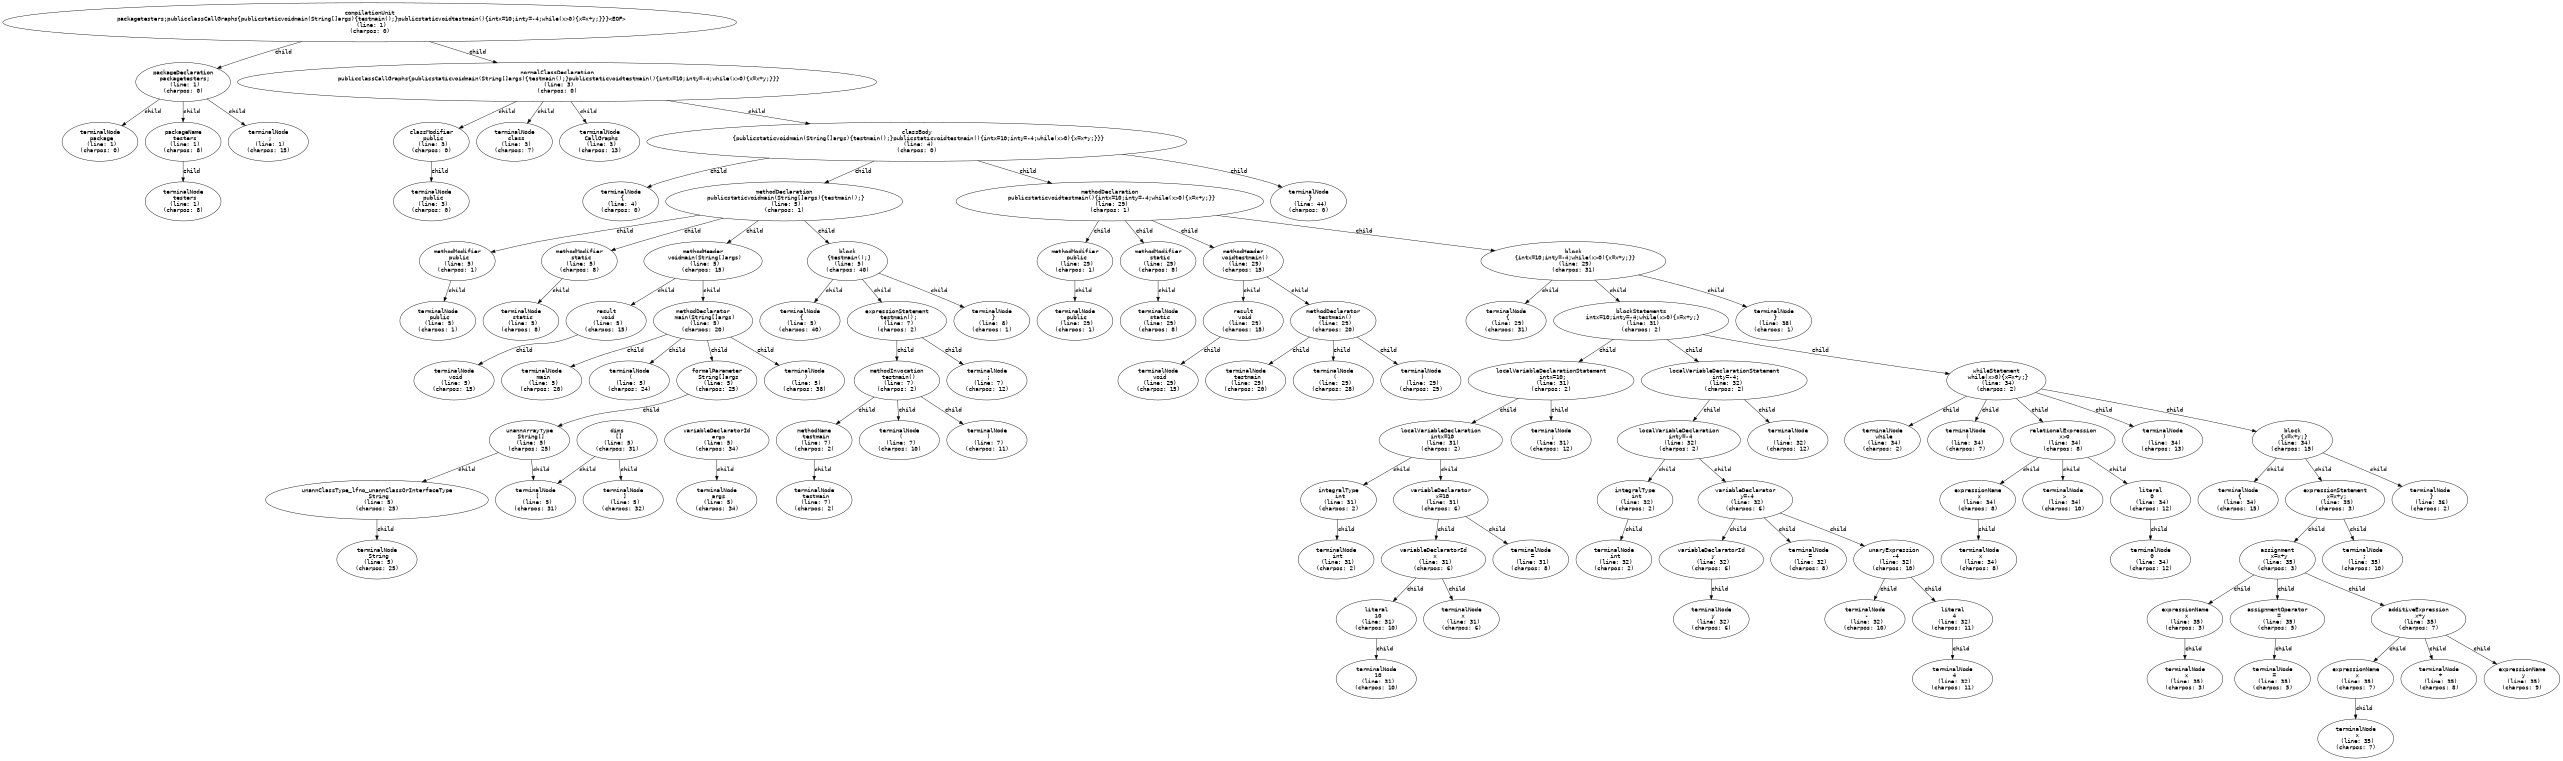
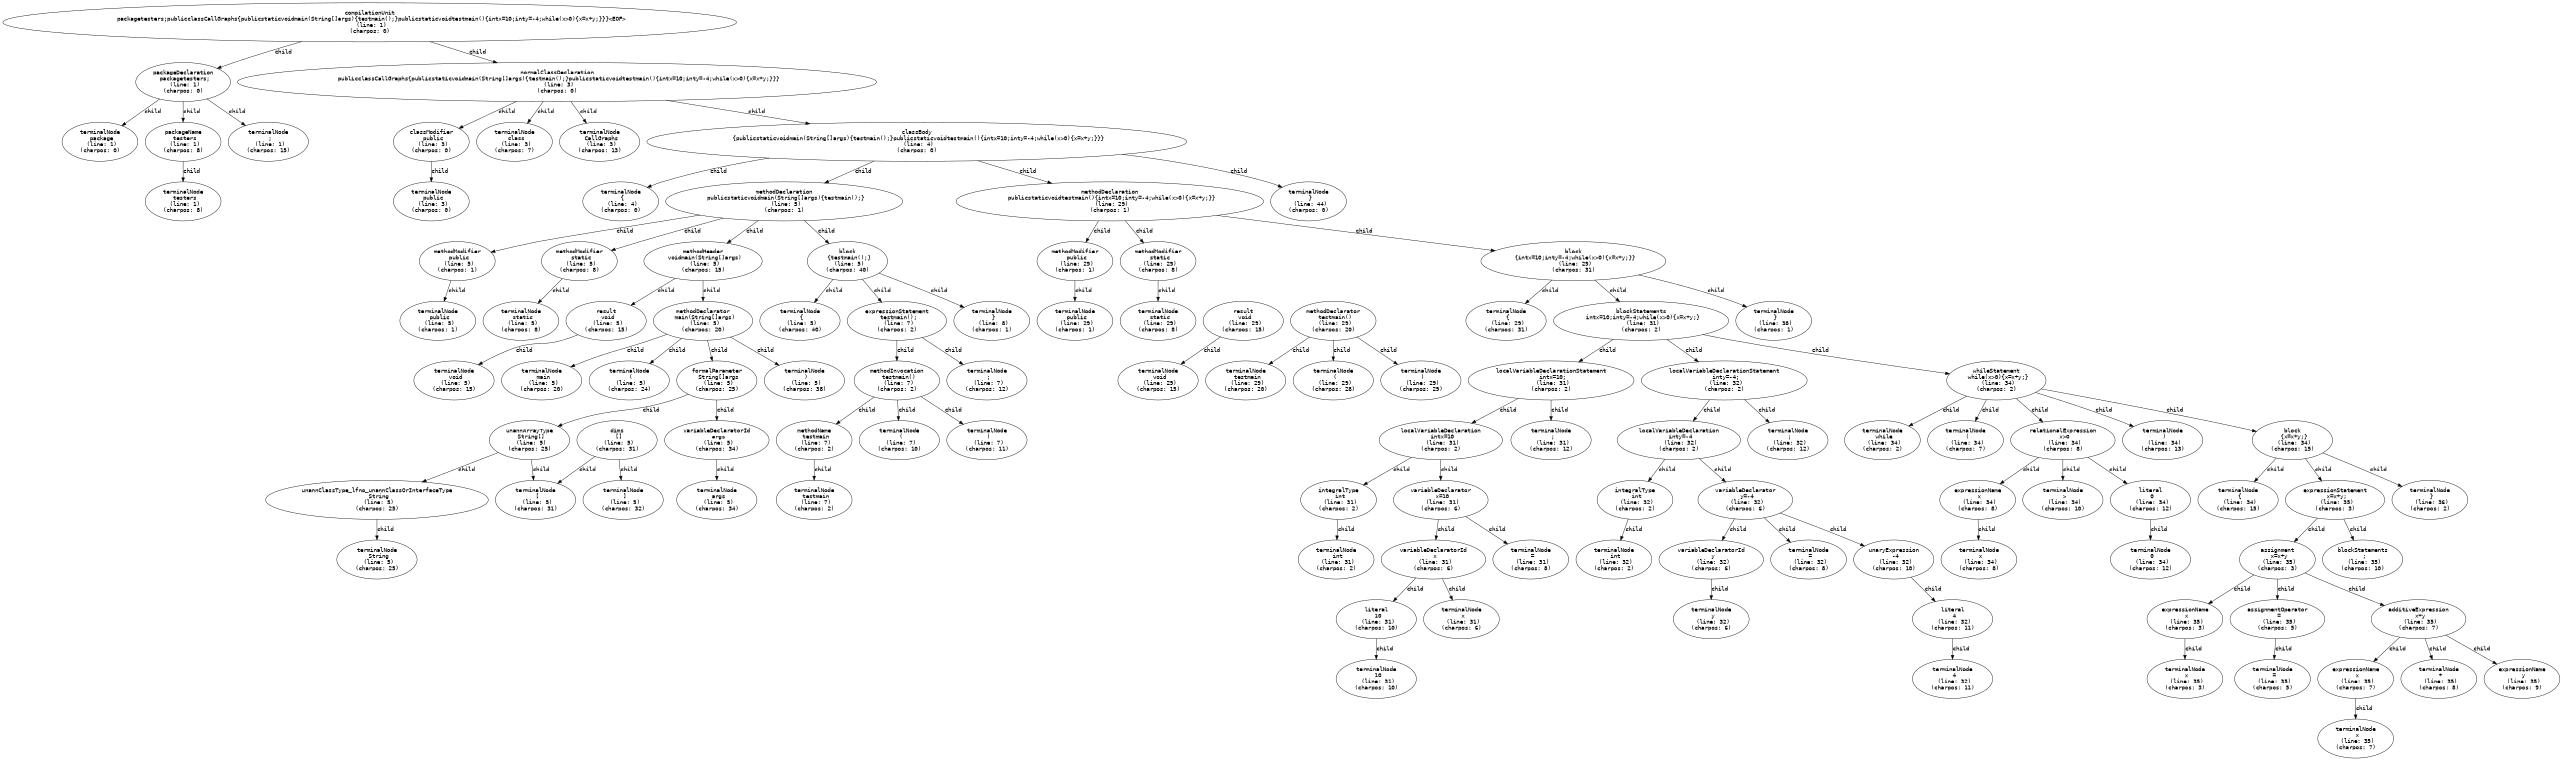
(1243, 261) -> none
none -> (717, 408)
(2363, 560) -> (2363, 560)
(1865, 619) -> none
